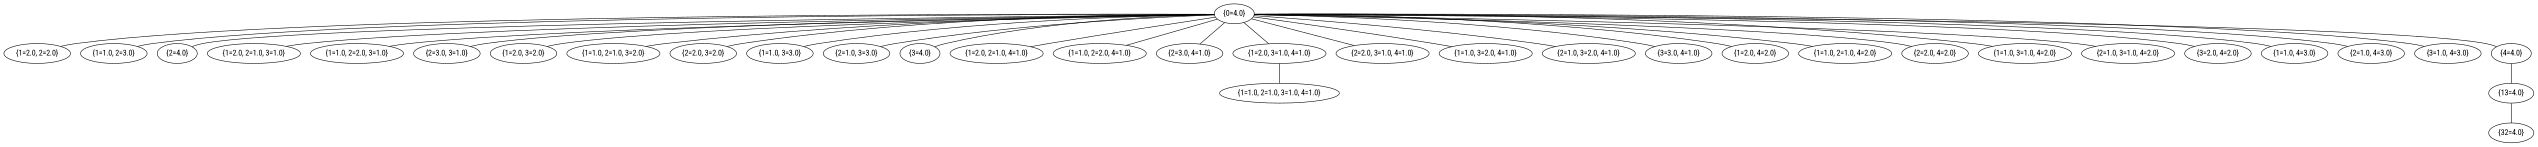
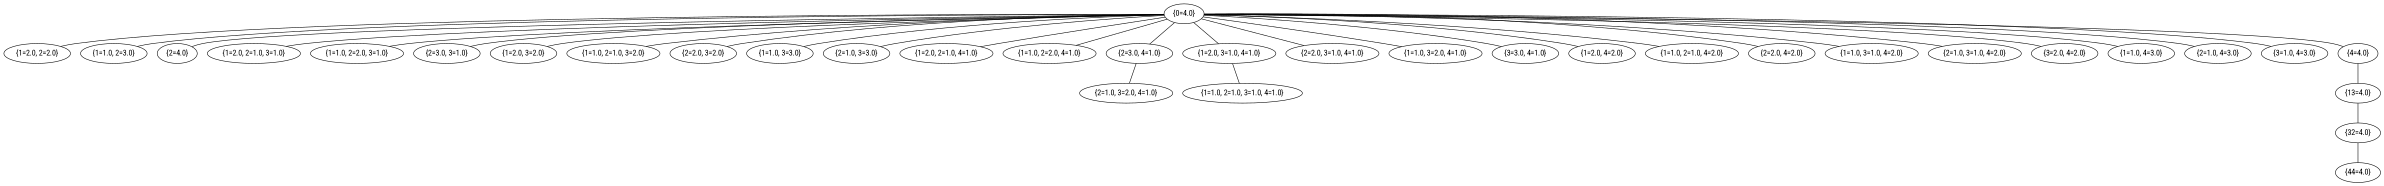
(1405, 28) -> (1133, 73)
(920, 53) -> none
none -> (2358, 173)
